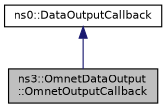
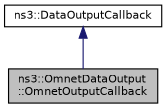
(83, 16) -> (83, 16)
